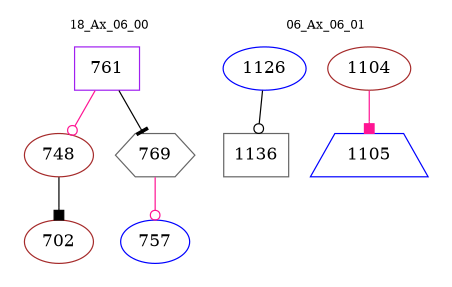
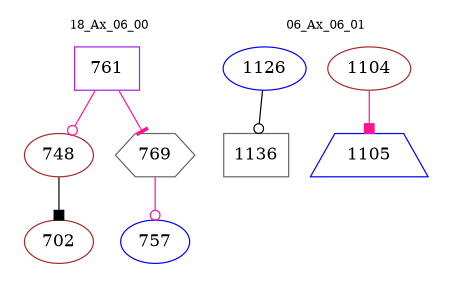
(130, 109) -> (130, 109)
